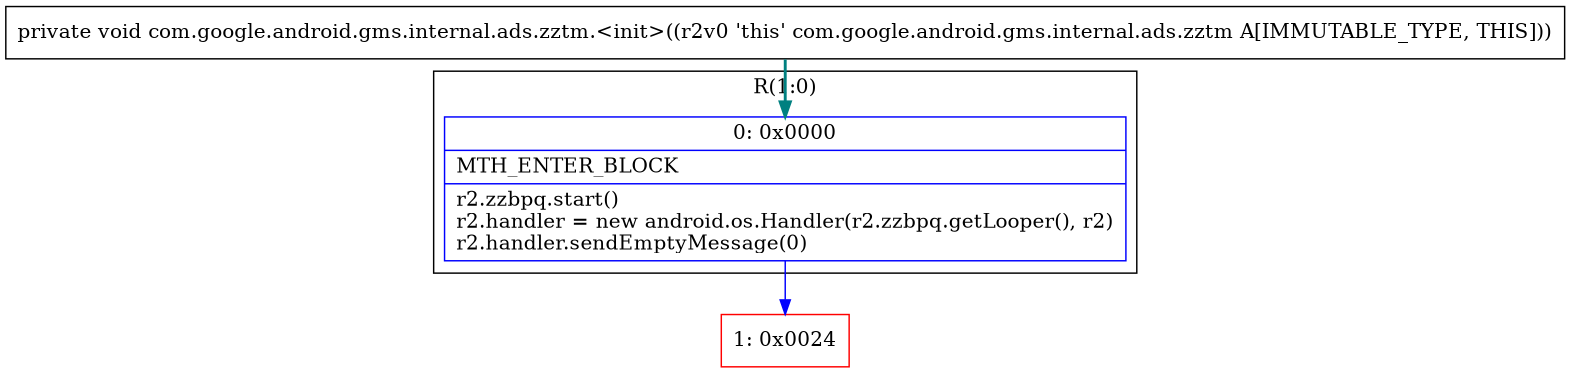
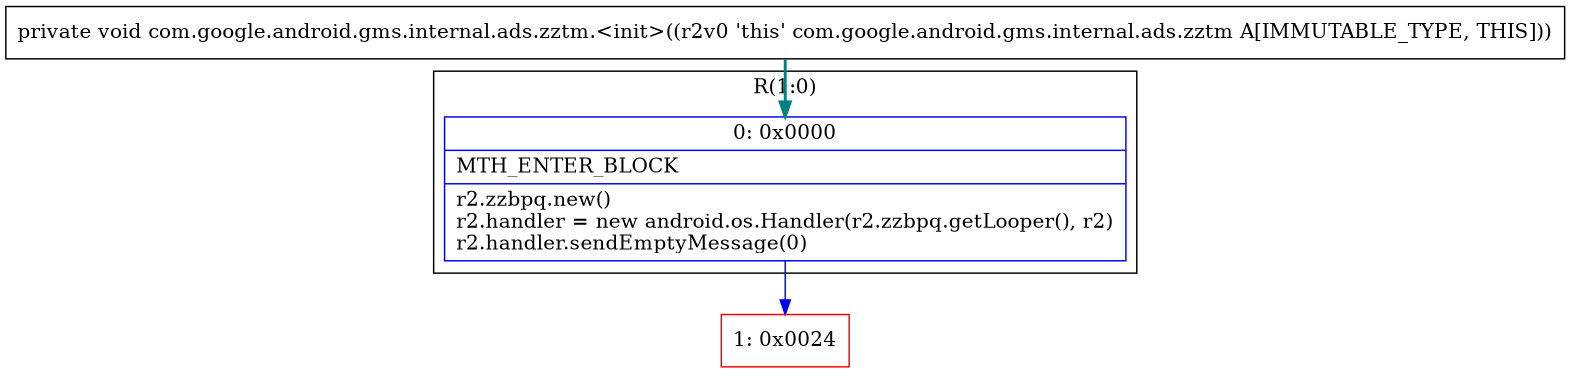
(538, 200) -> (534, 200)
